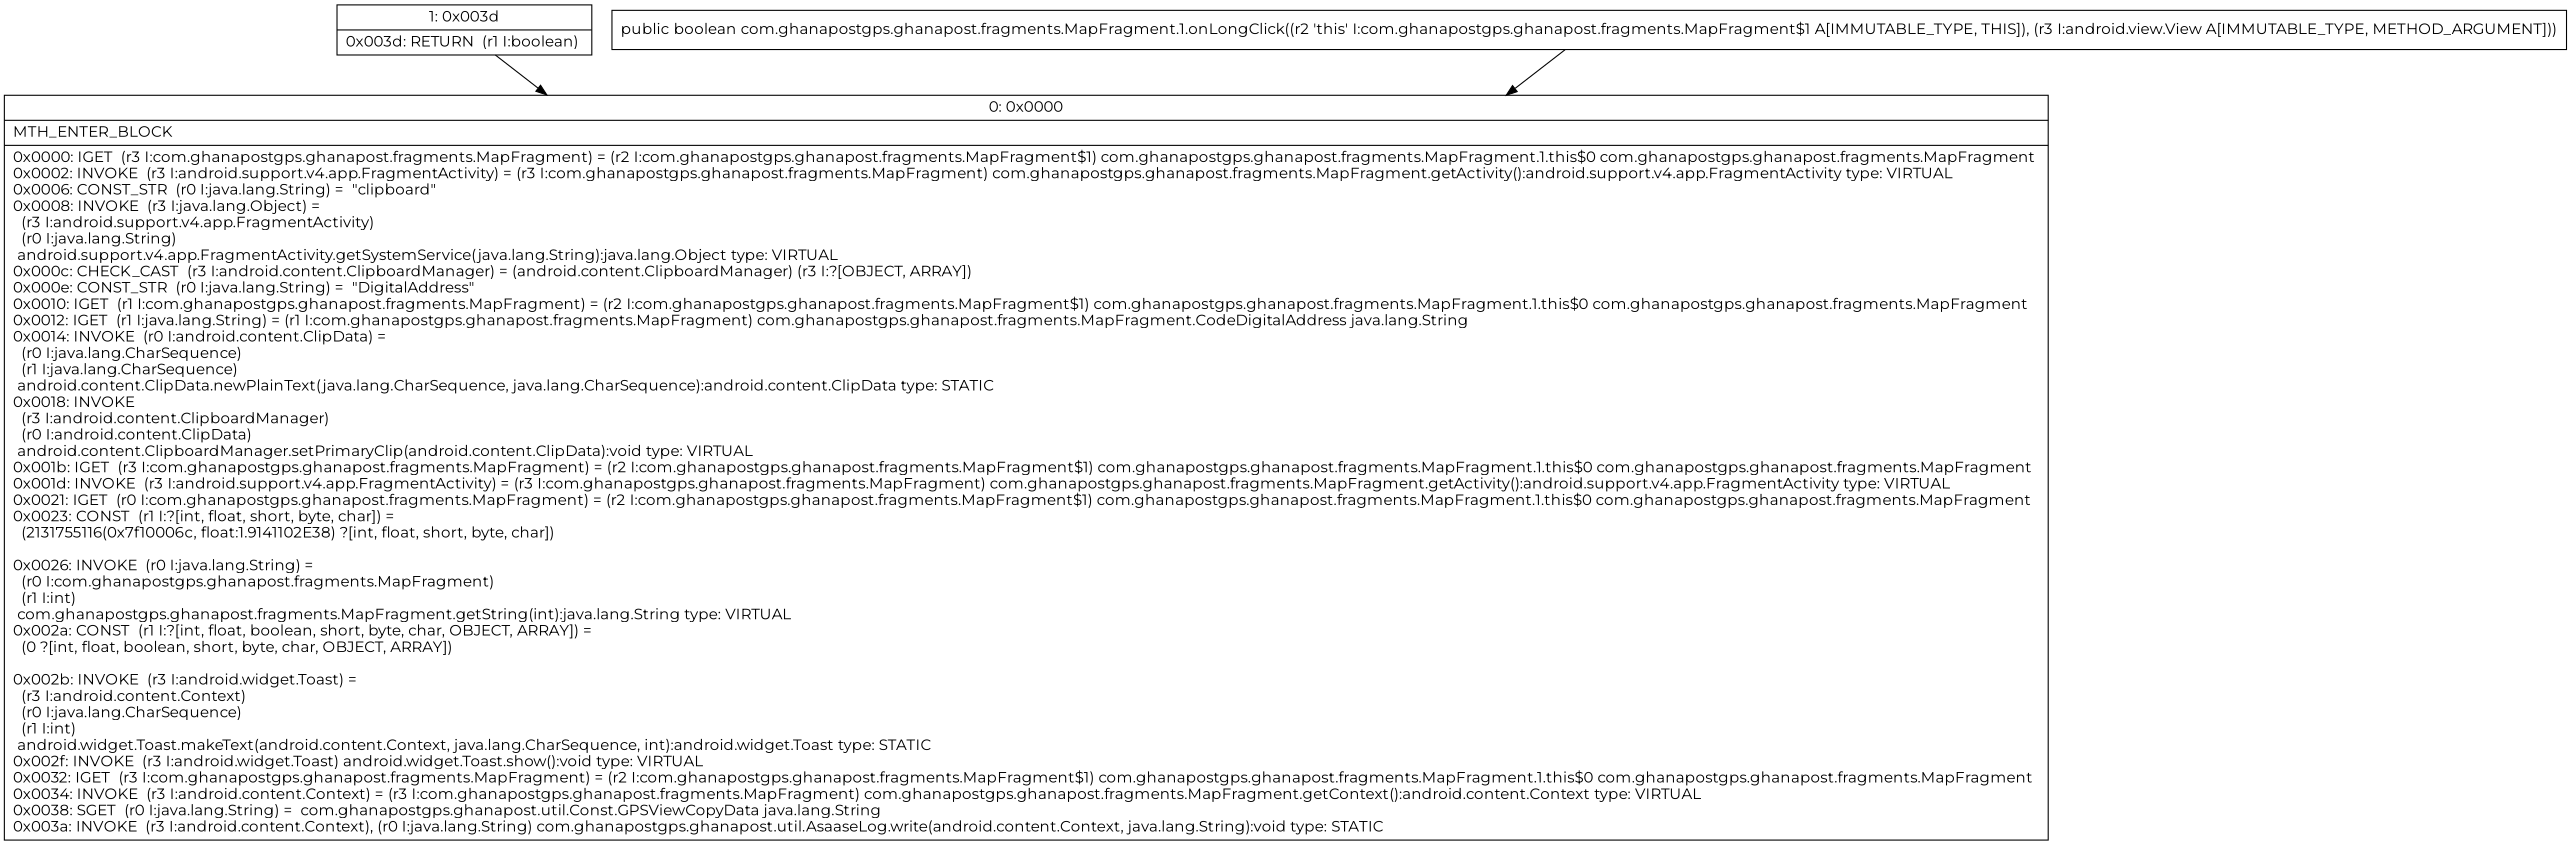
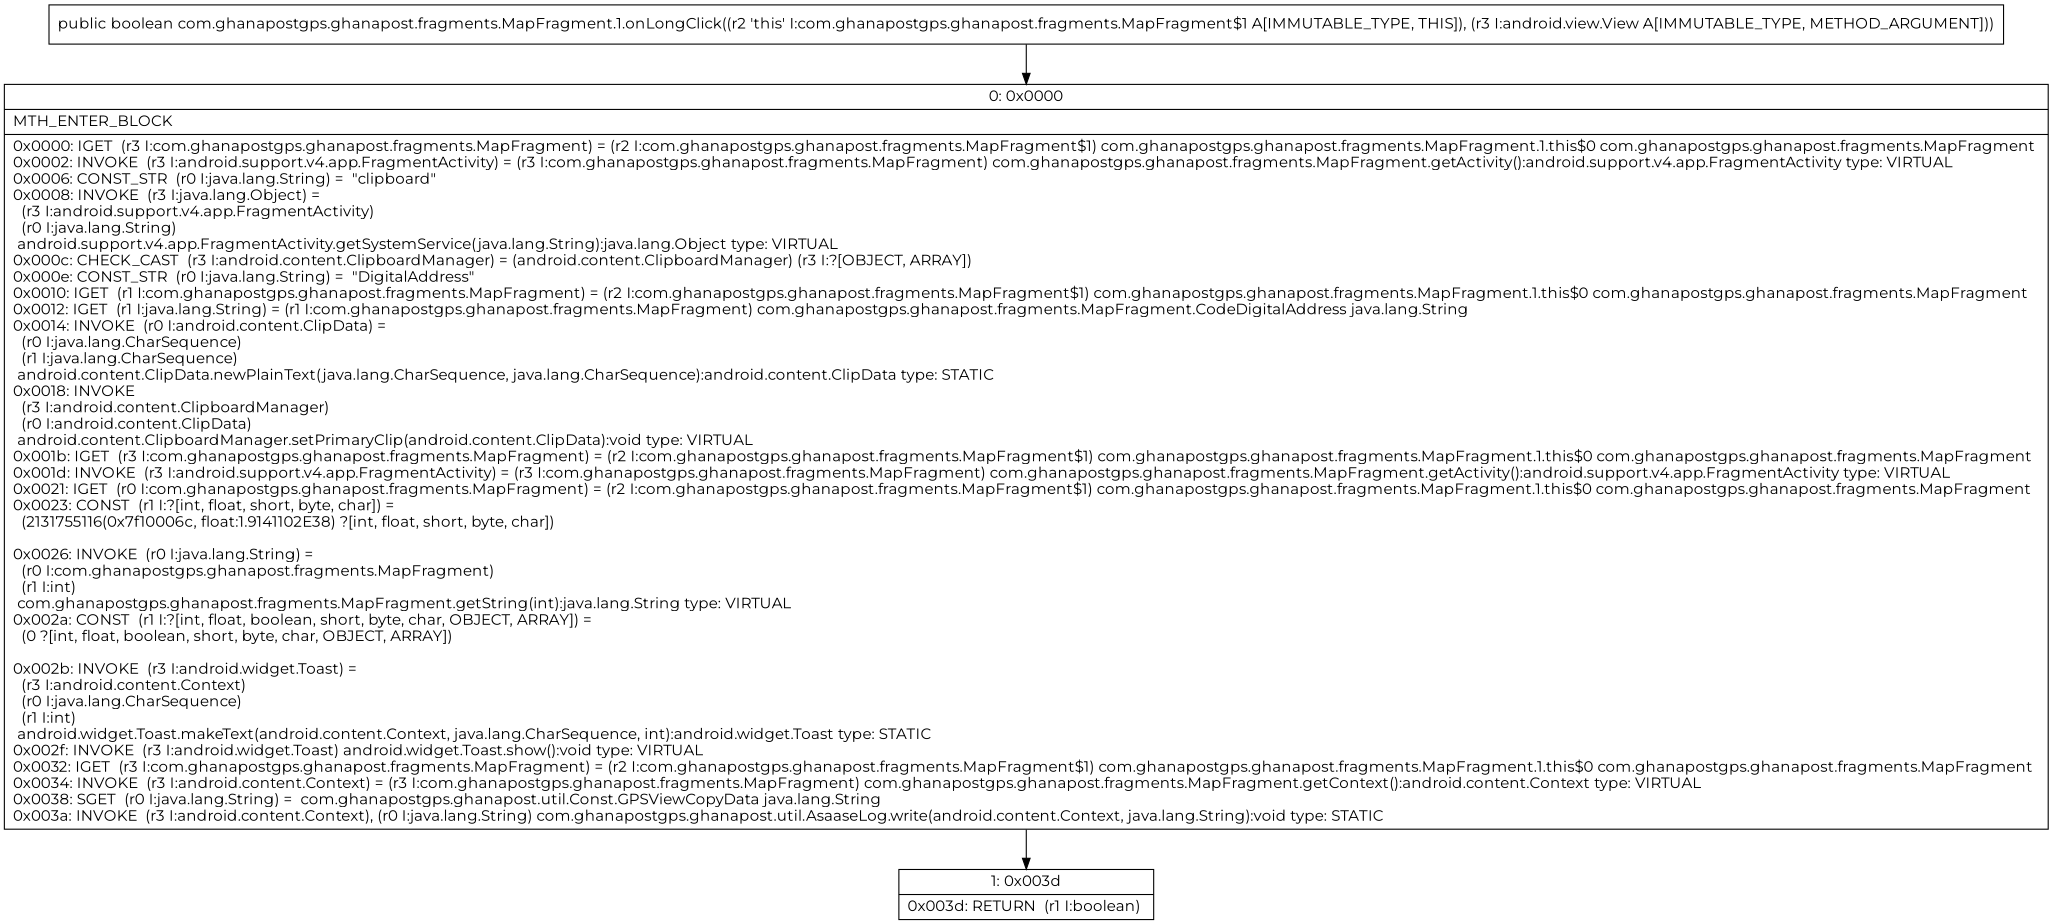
(517, 72) -> (1026, 844)
